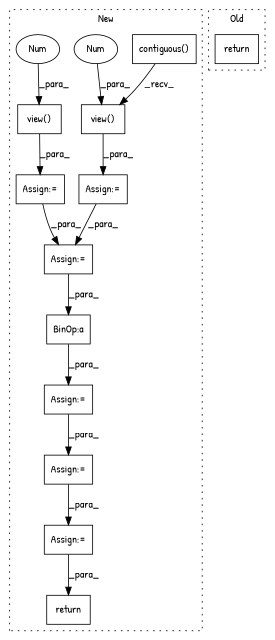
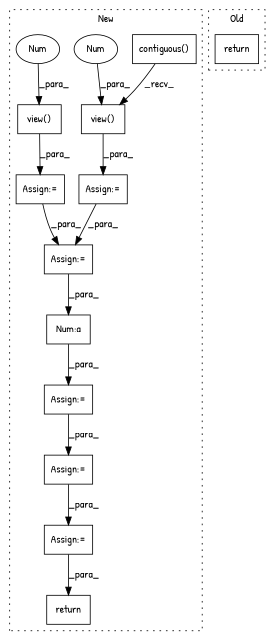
(68, 329) -> (68, 329)
